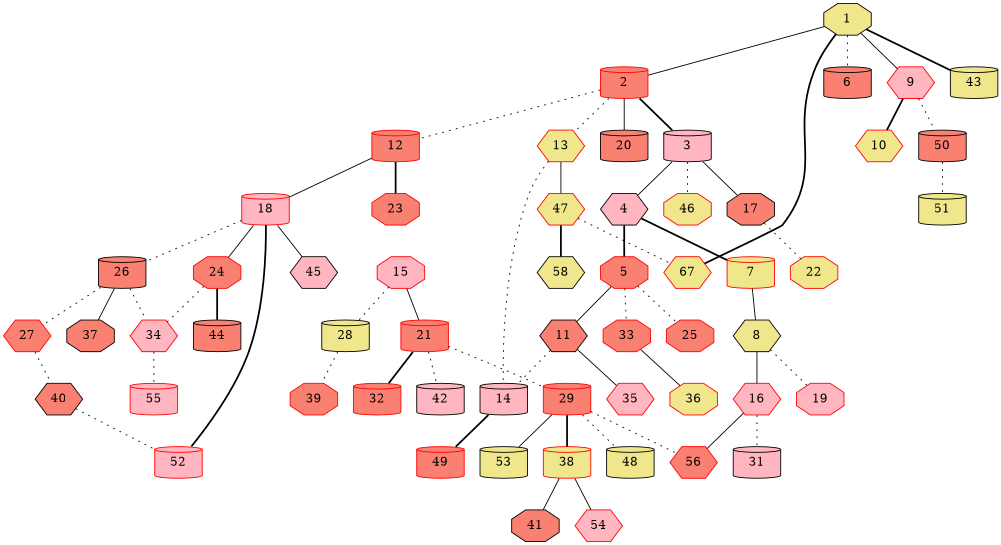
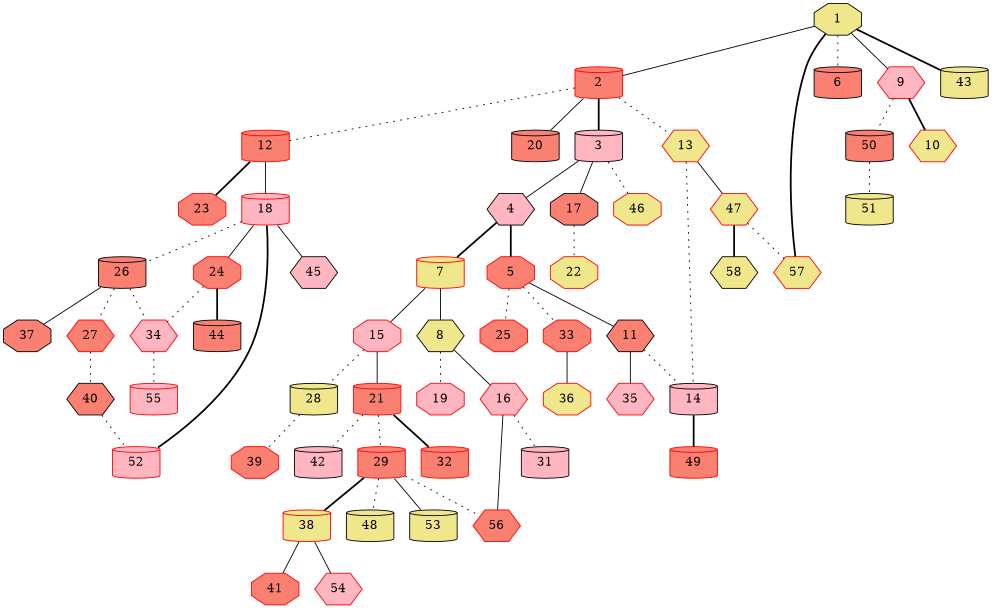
(688, 273) -> (797, 273)
none -> (408, 305)
(535, 526) -> (275, 589)
